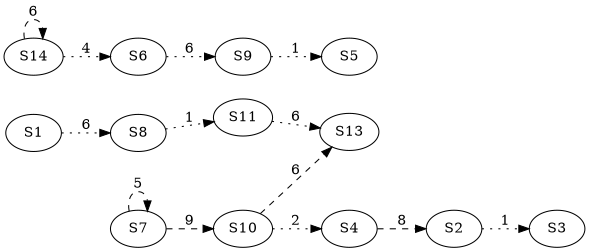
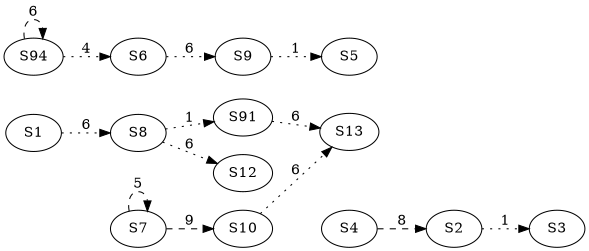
(34, 57) -> (34, 57)
(243, 117) -> (243, 117)
none -> (243, 173)
(292, 184) -> (292, 184)
(292, 229) -> none
